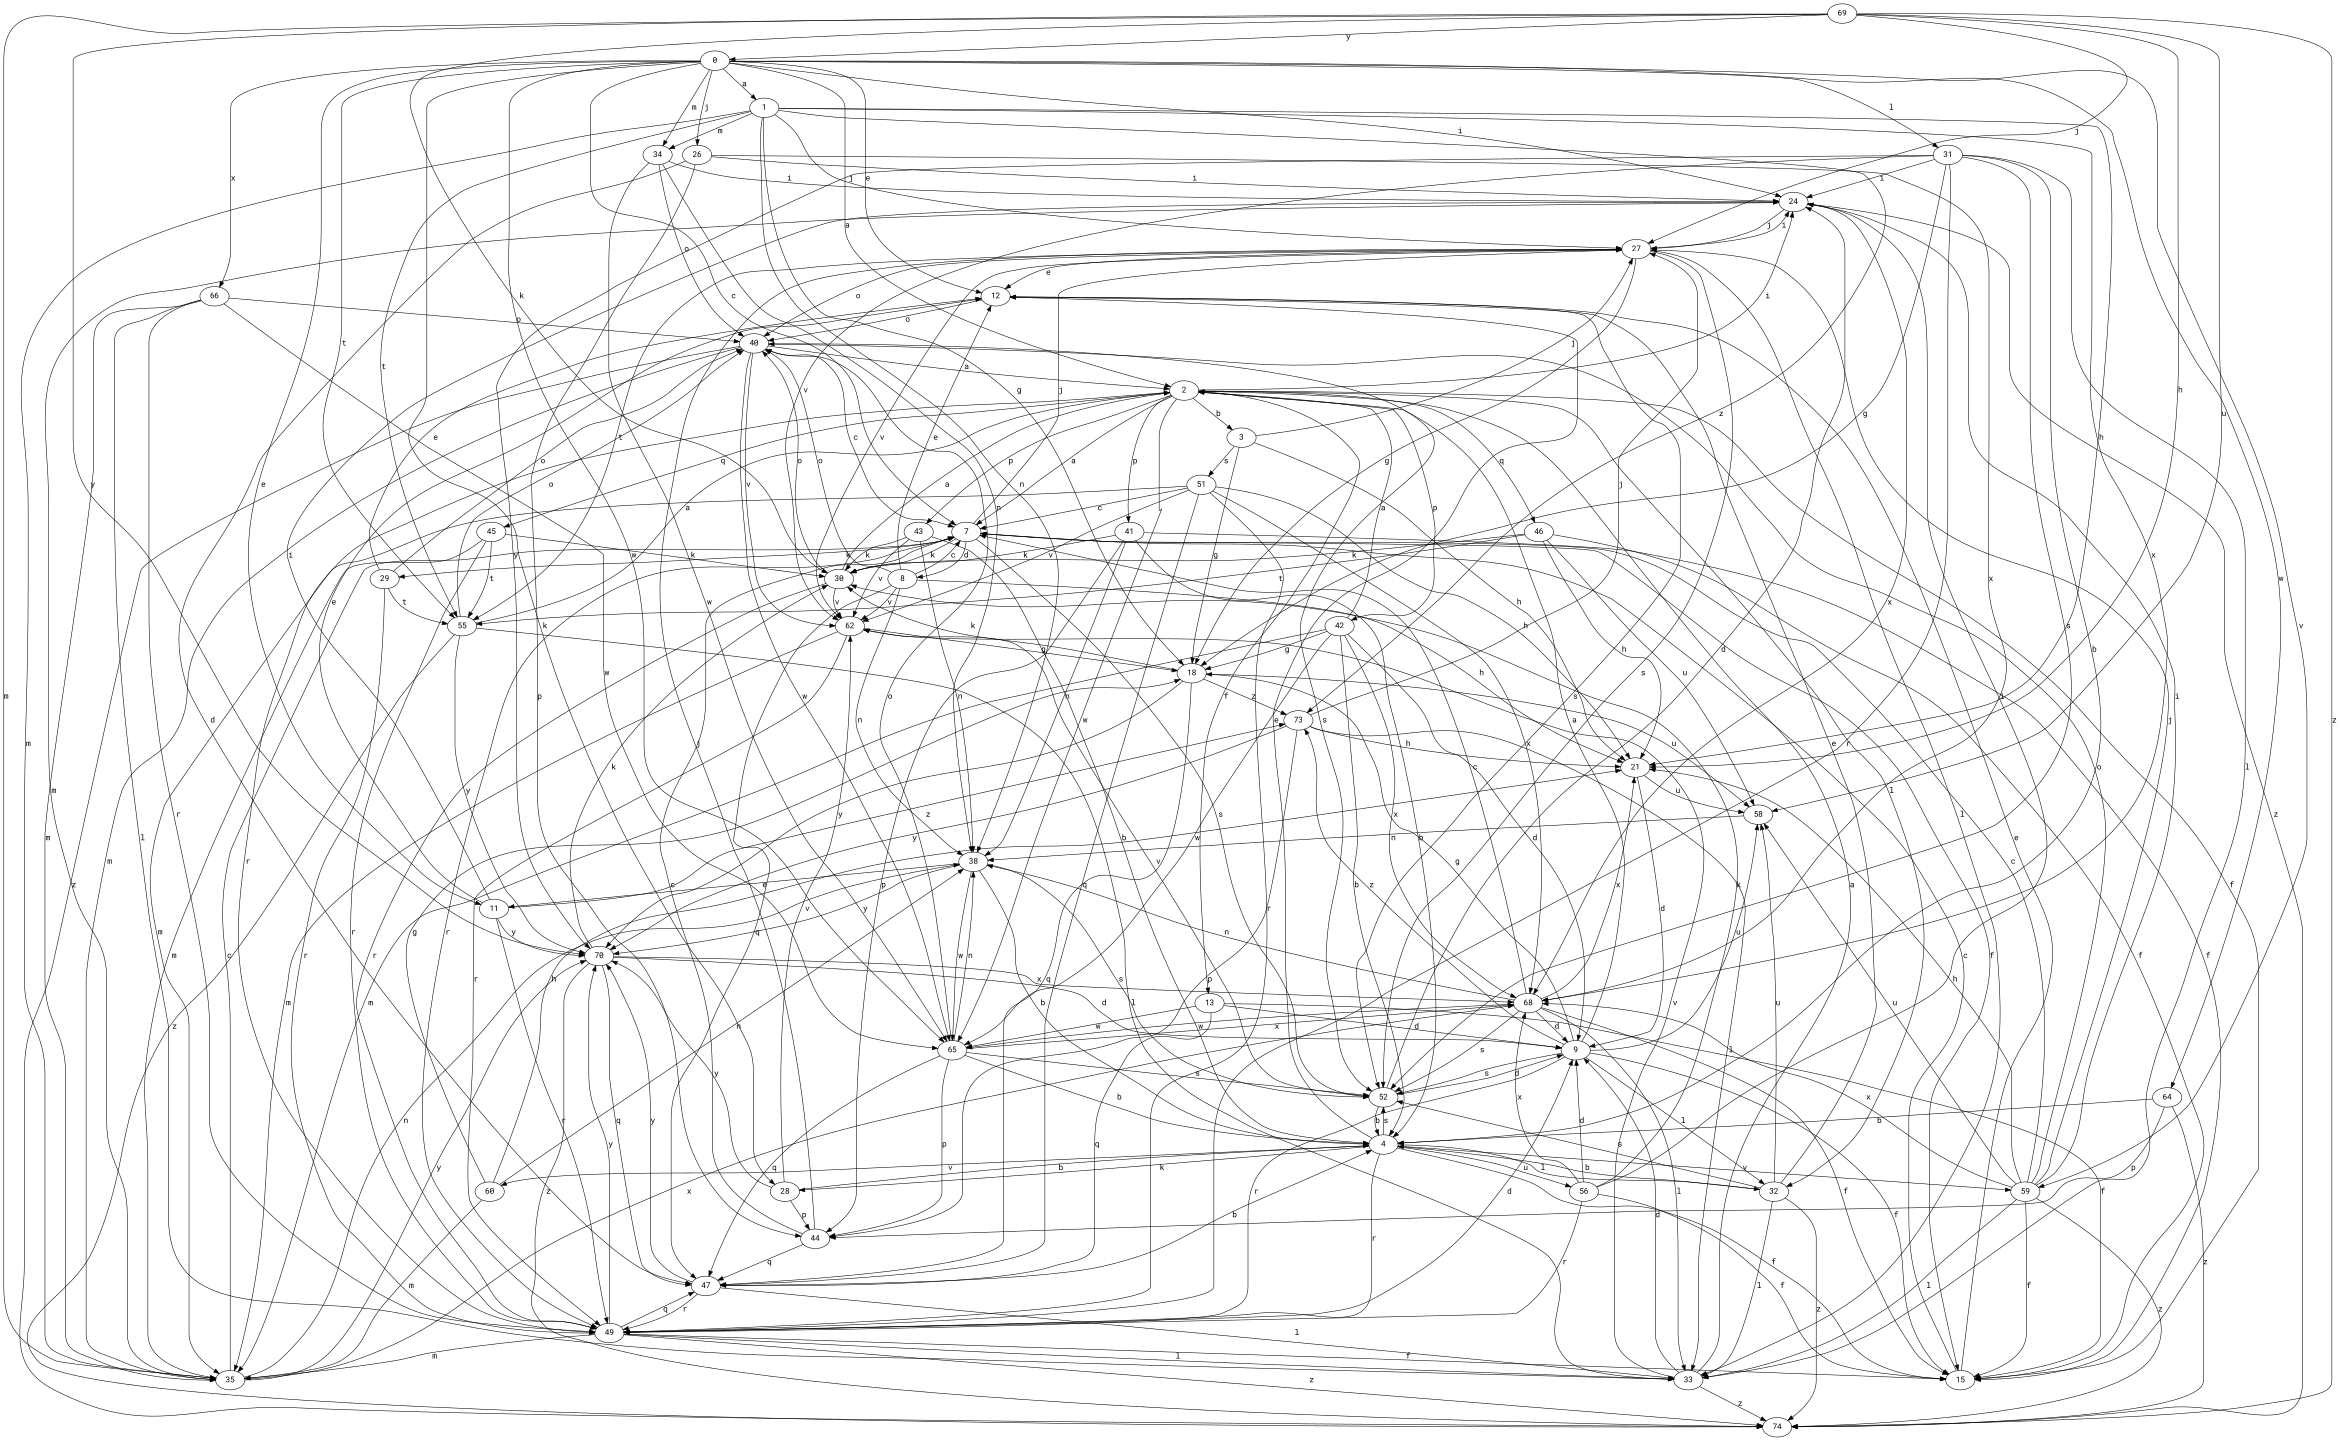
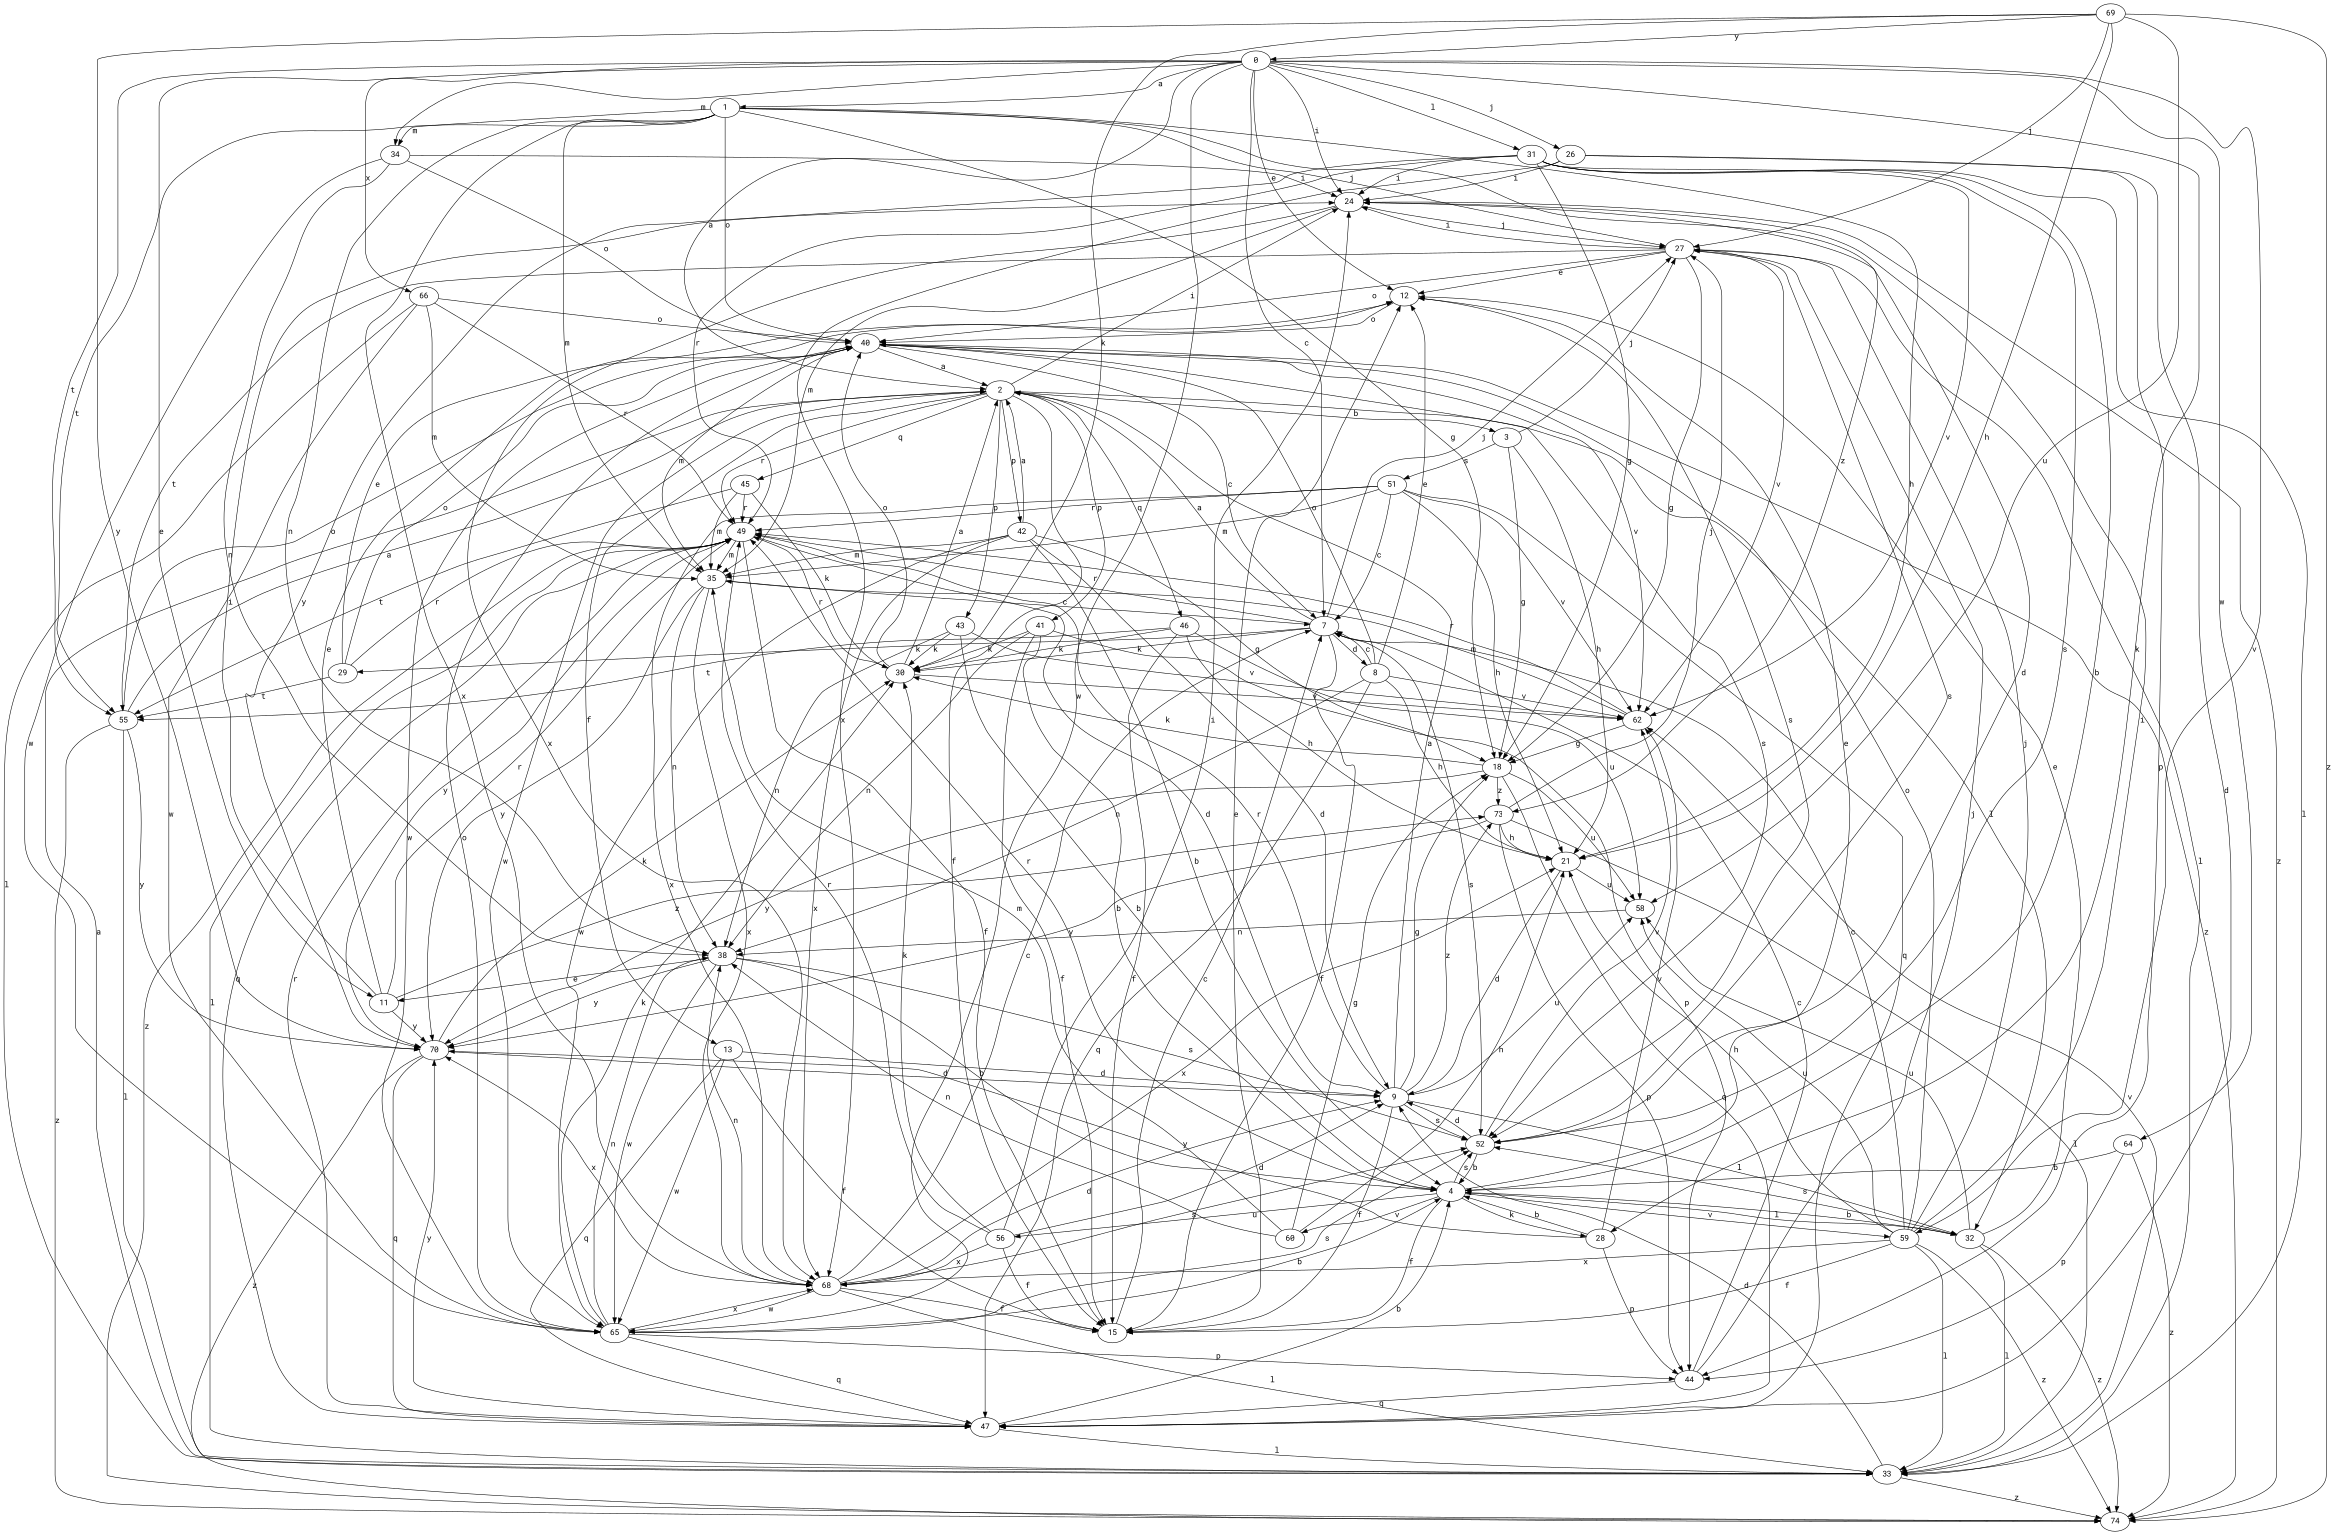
(162, 33) -> none
none -> (725, 274)
(1074, 455) -> (1178, 488)
none -> (651, 979)
(1082, 987) -> (620, 1218)
